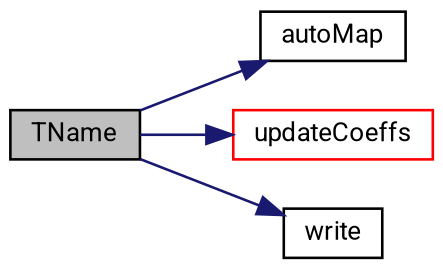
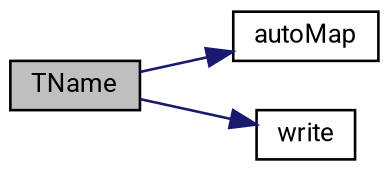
(333, 135) -> none
